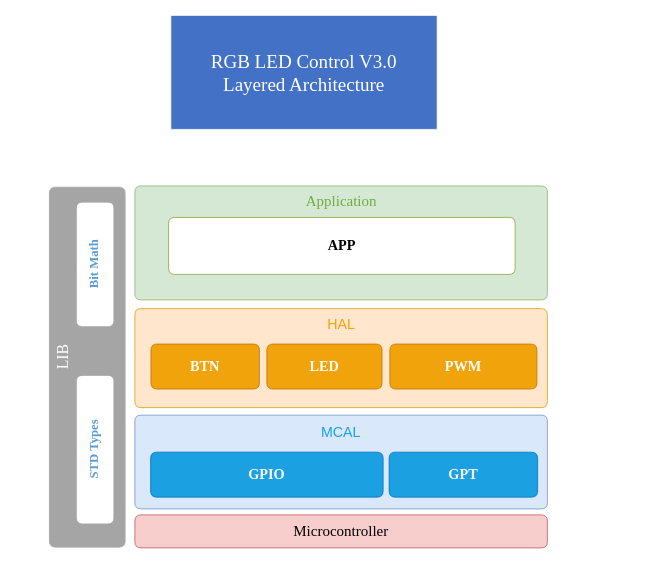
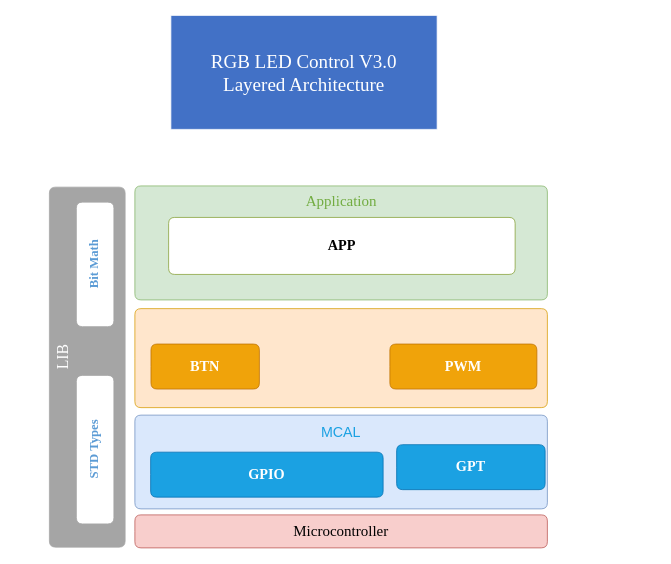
(341, 325) -> none
(324, 367) -> none
(463, 475) -> (471, 467)
